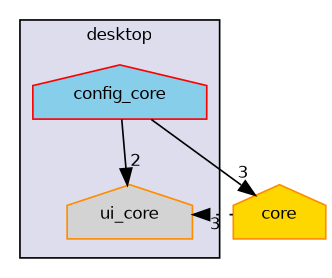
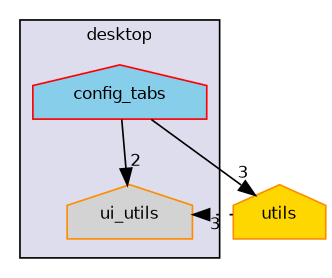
(120, 95) -> (120, 95)
(130, 215) -> (130, 215)
(280, 215) -> (280, 215)
